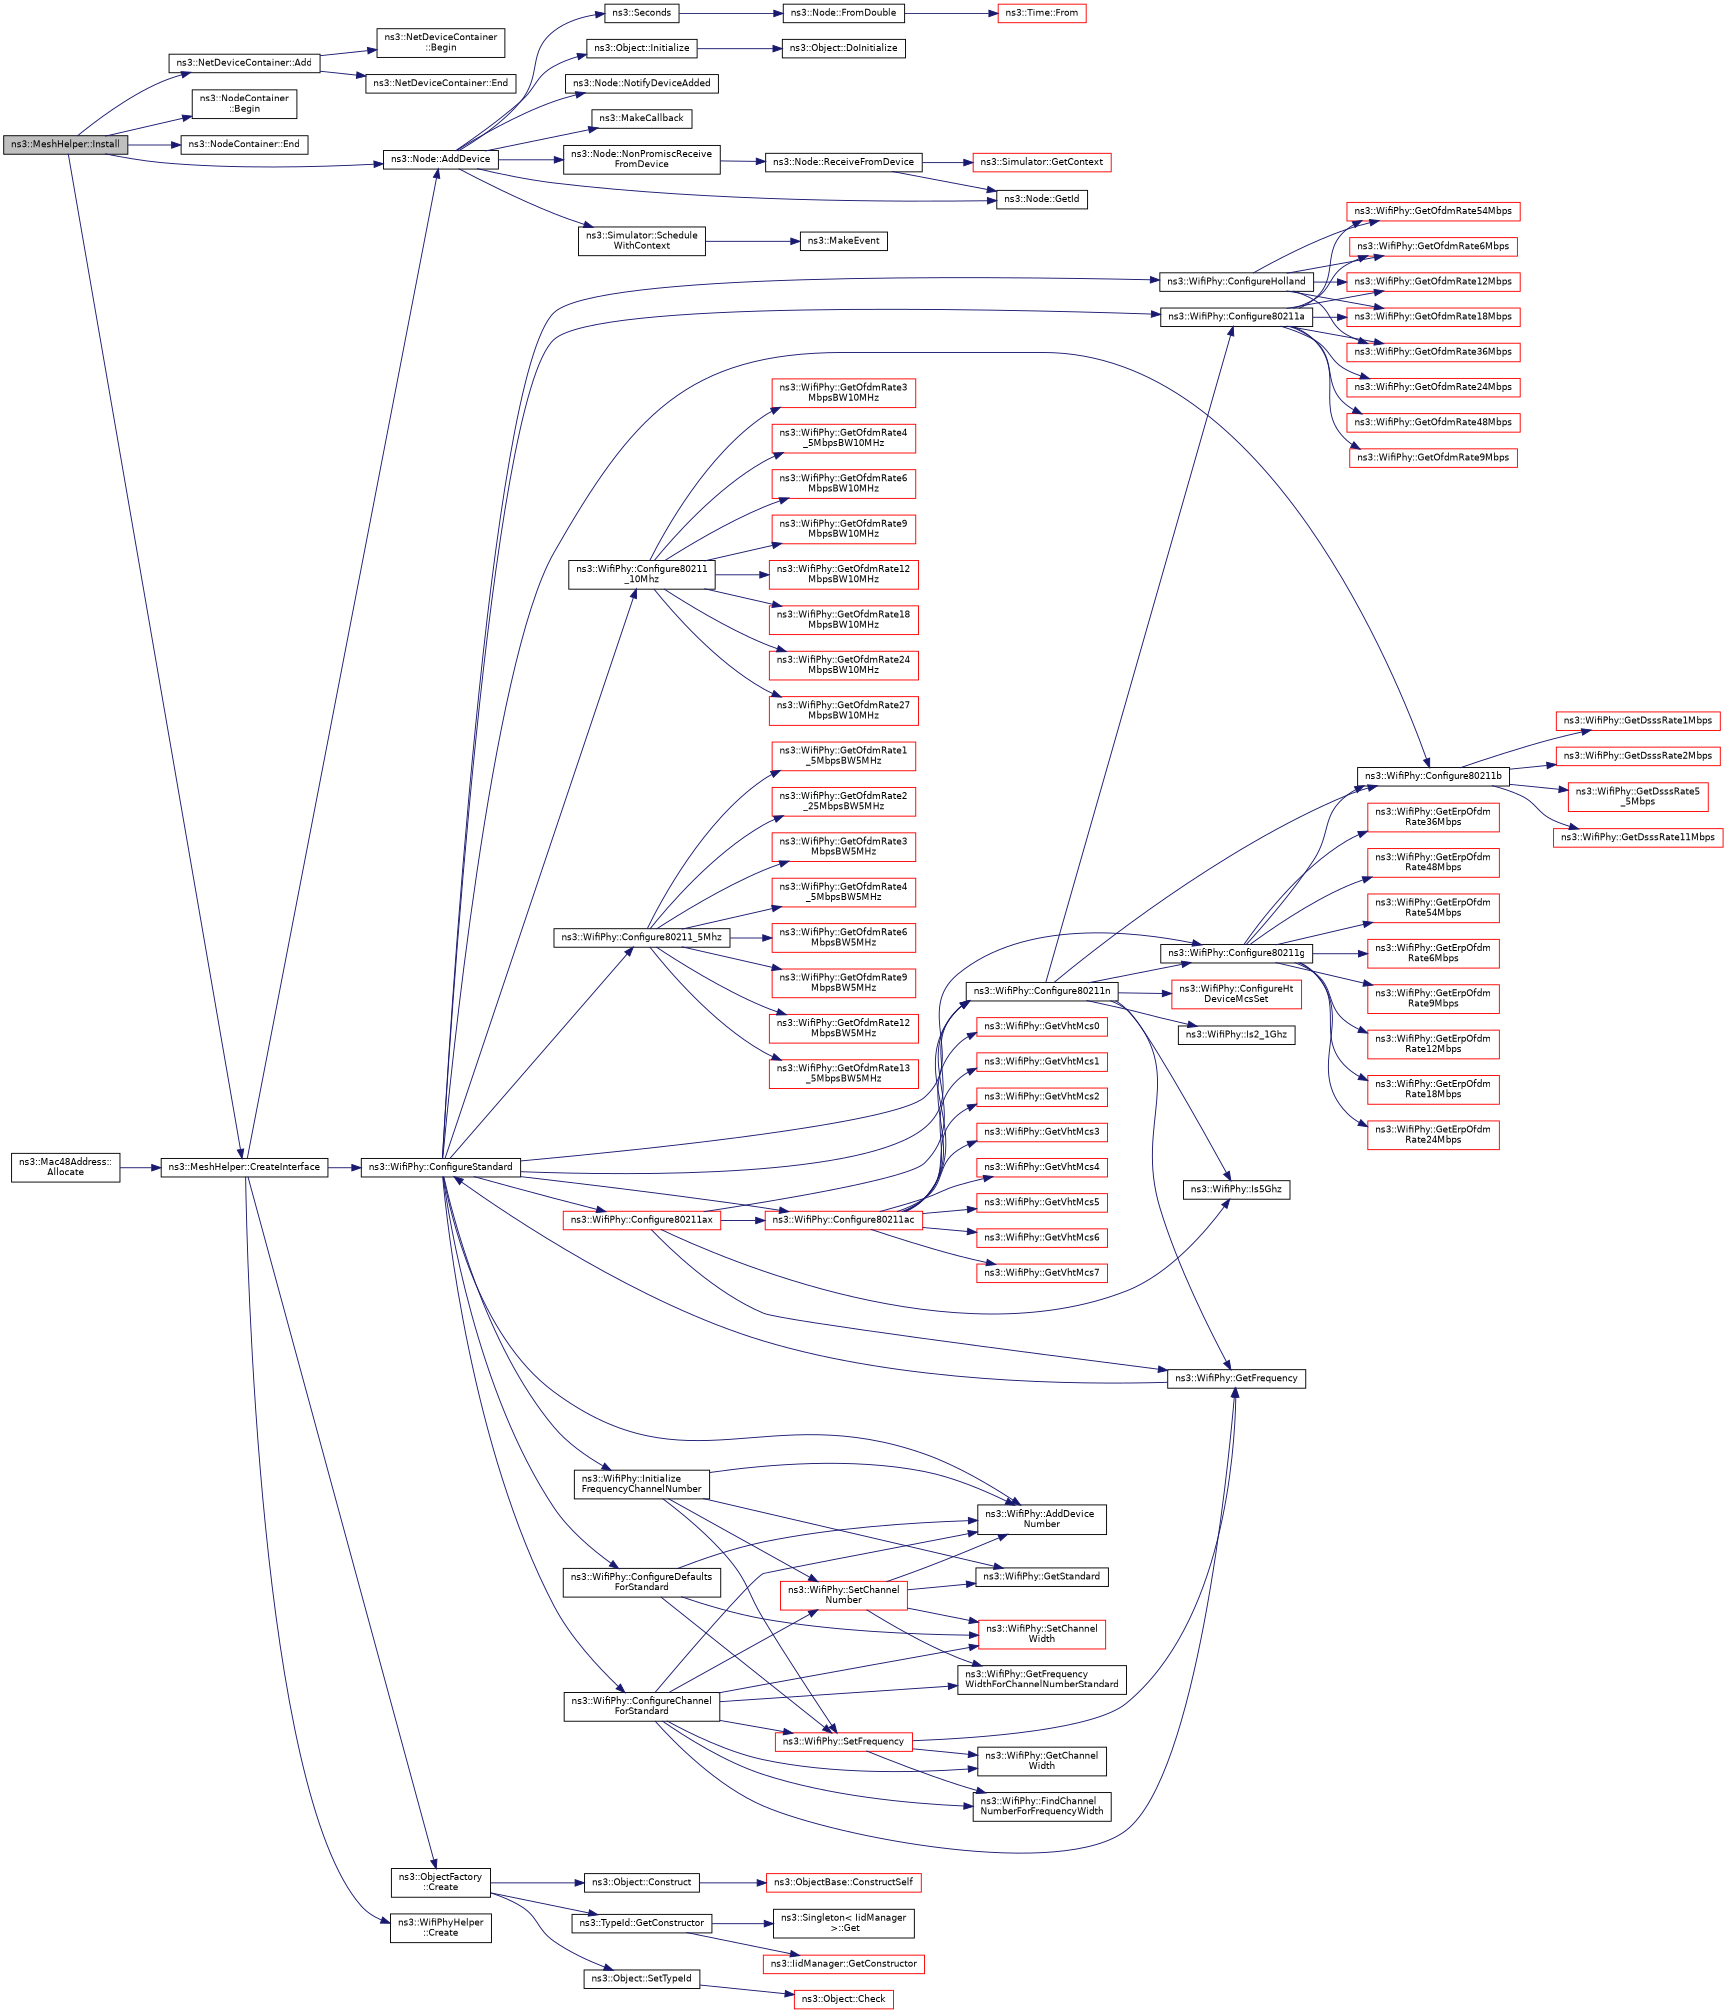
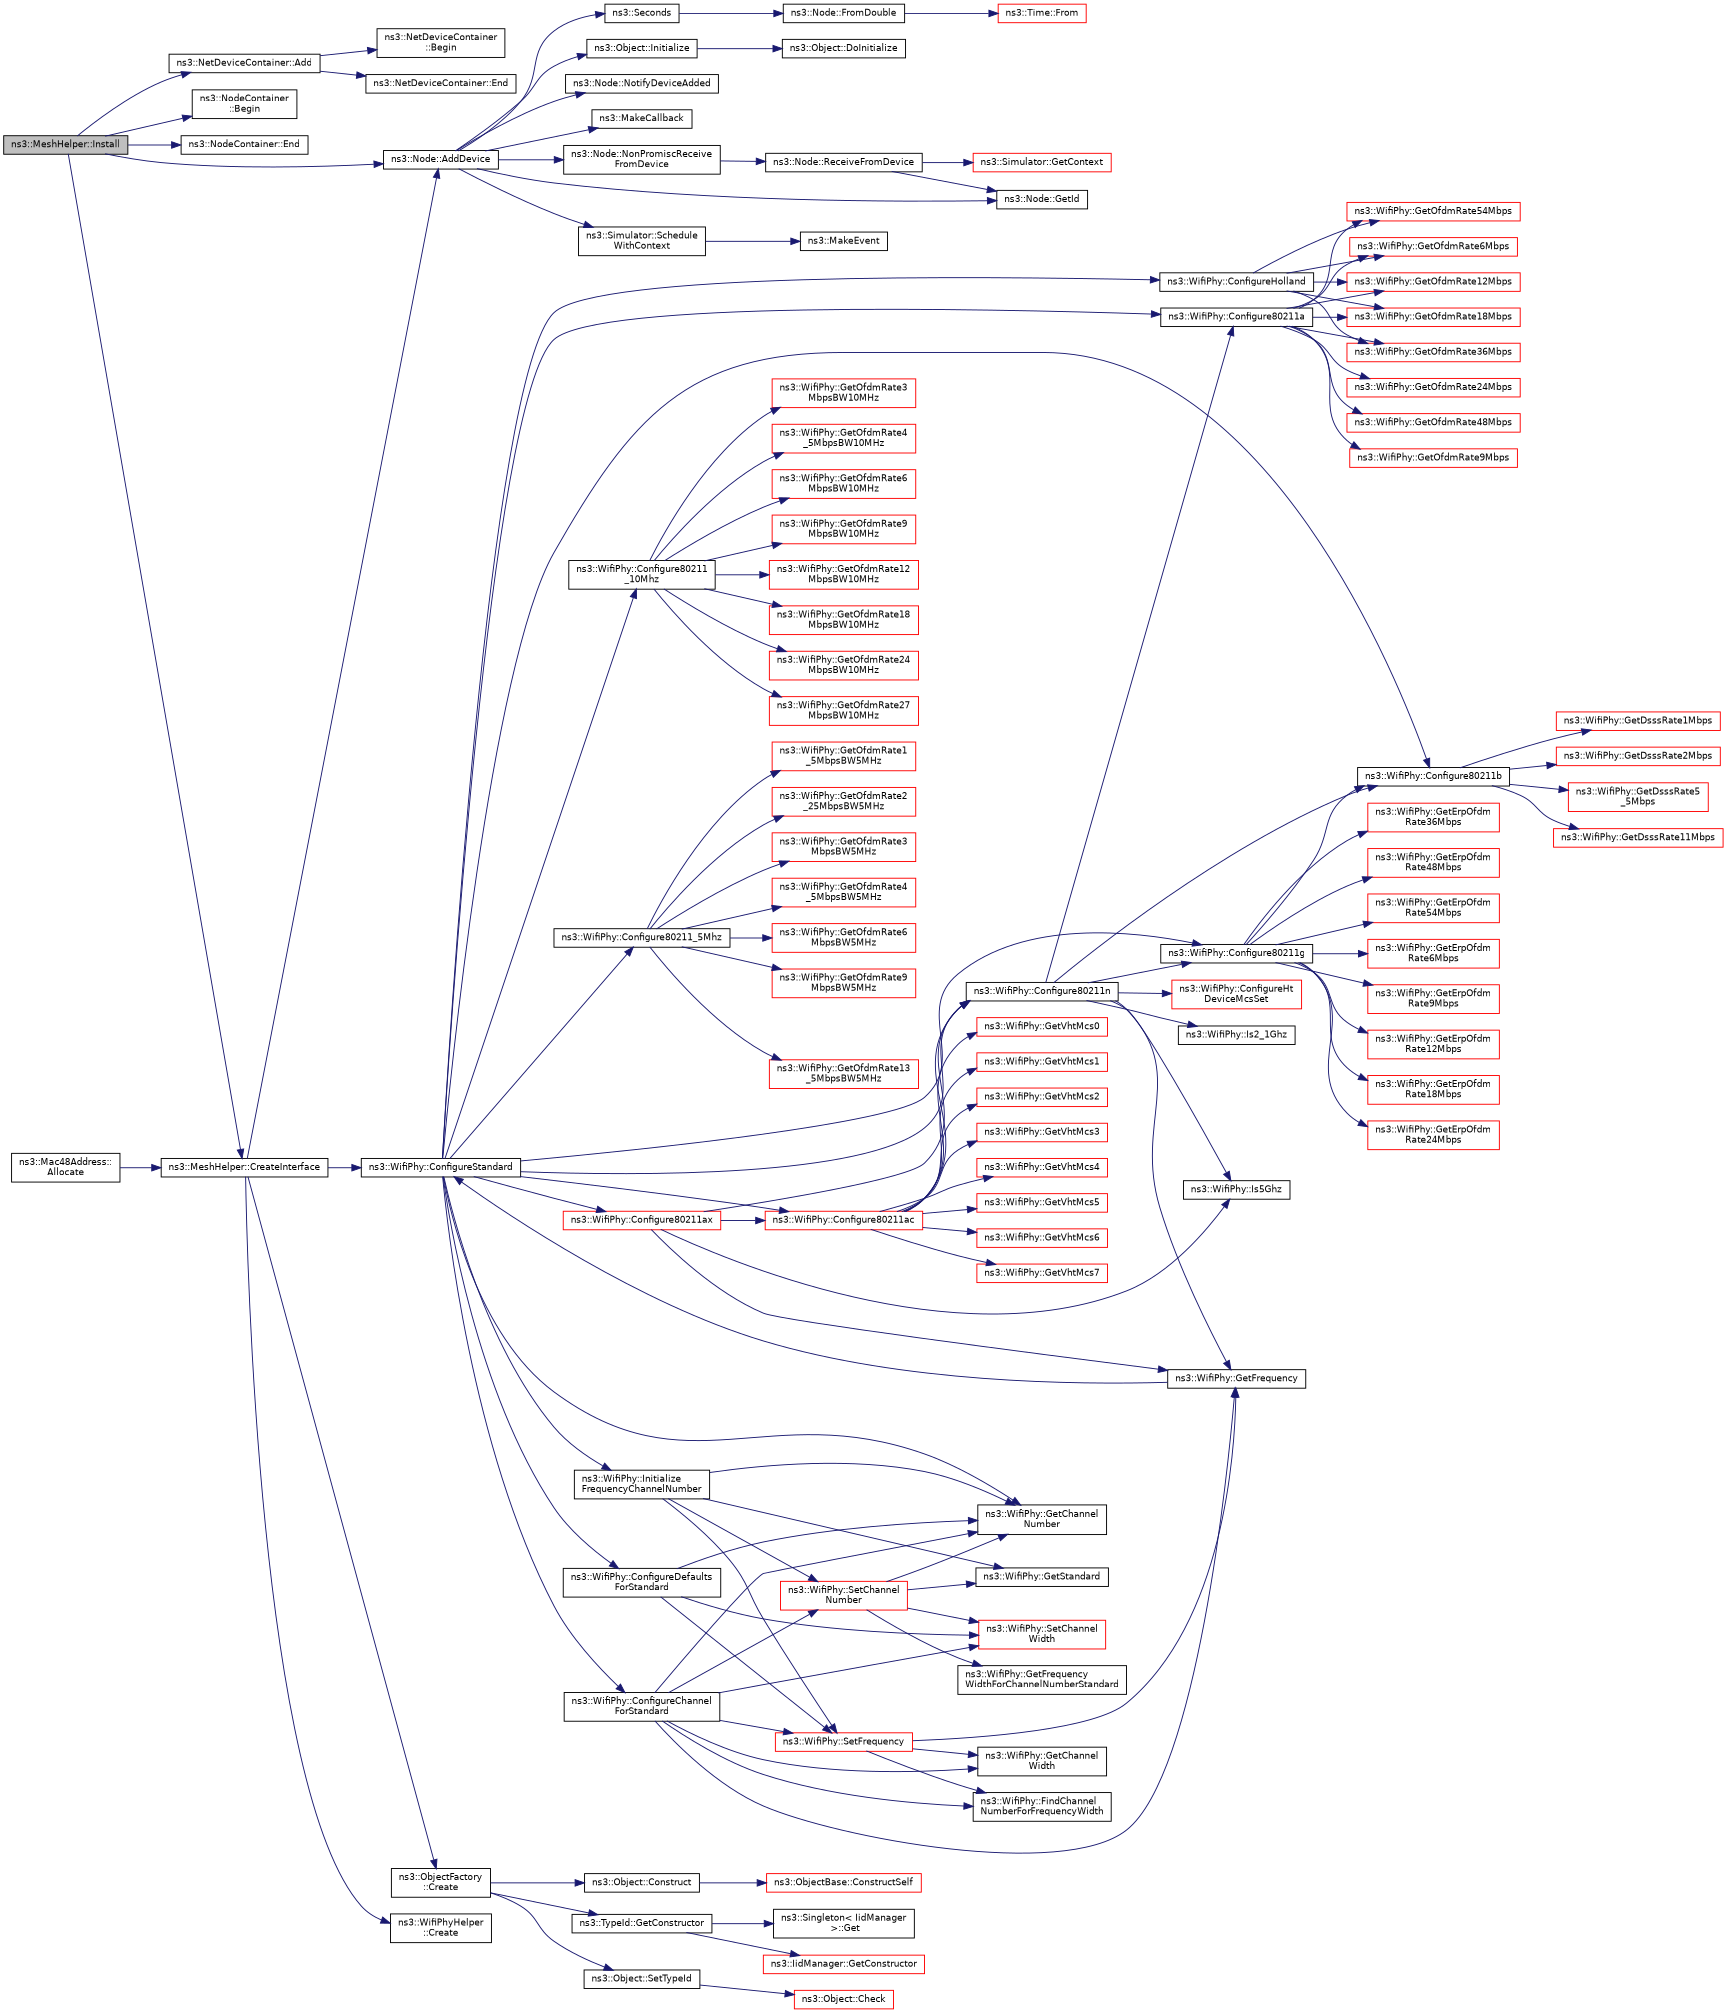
(844, 1029) -> none
(1042, 1520) -> (1042, 1520)
(834, 1694) -> none
